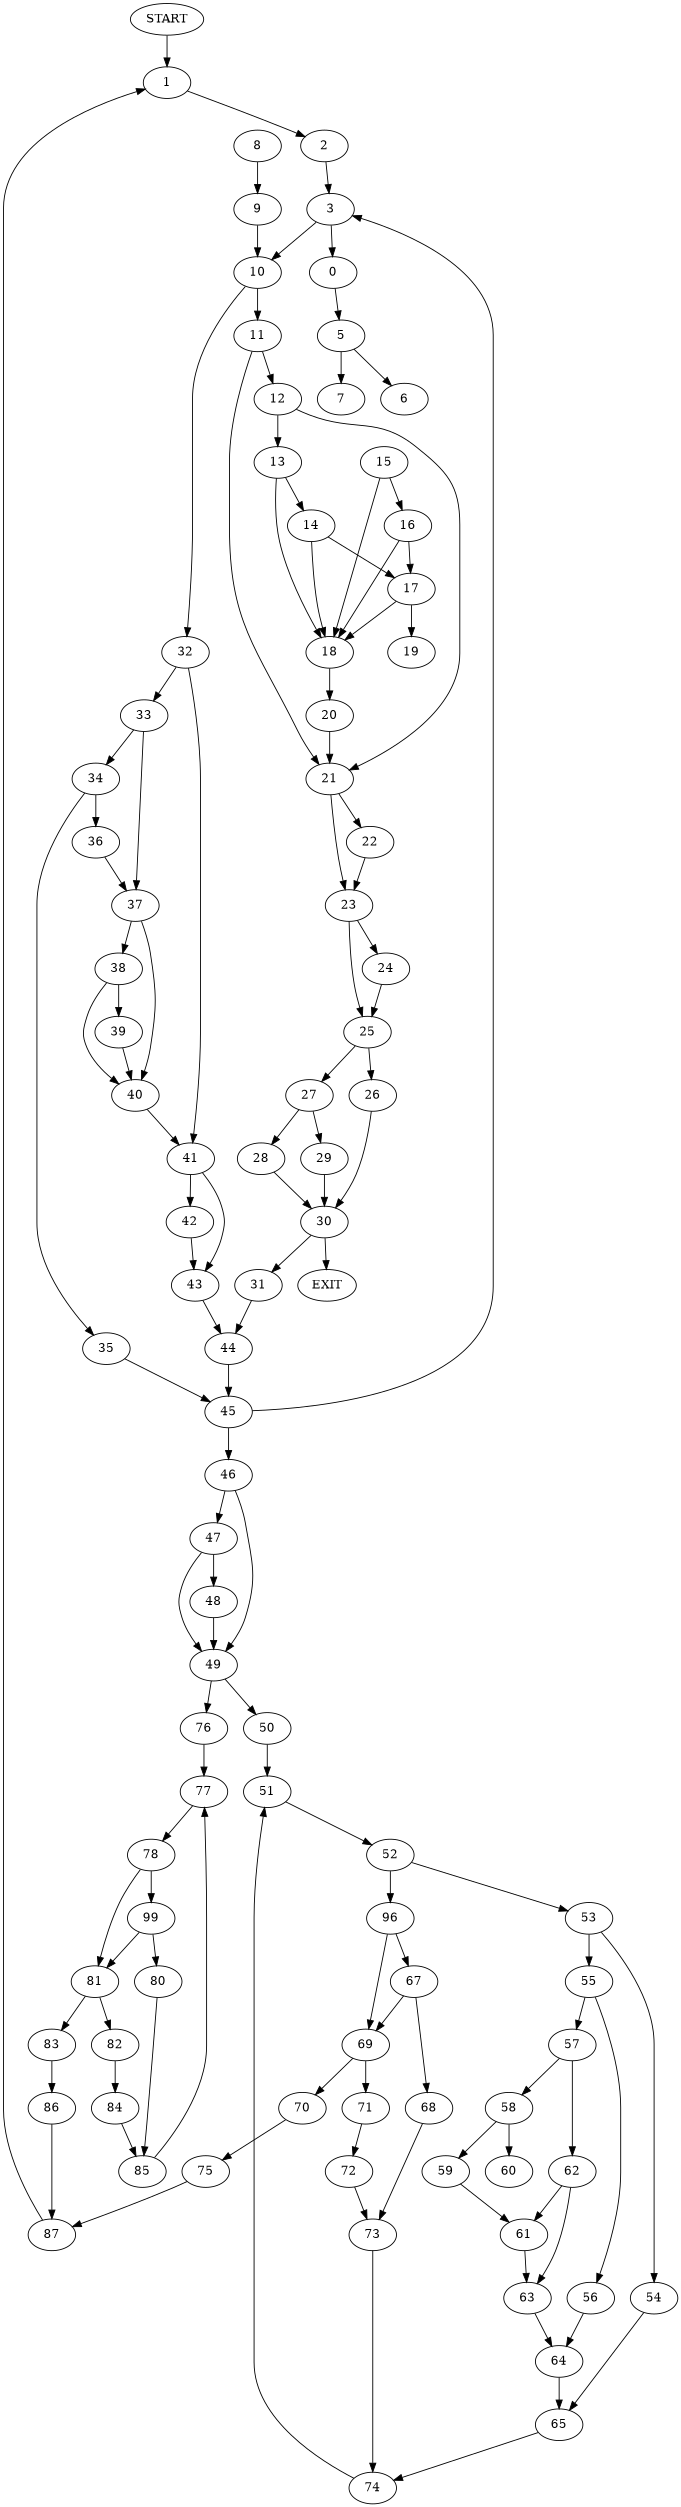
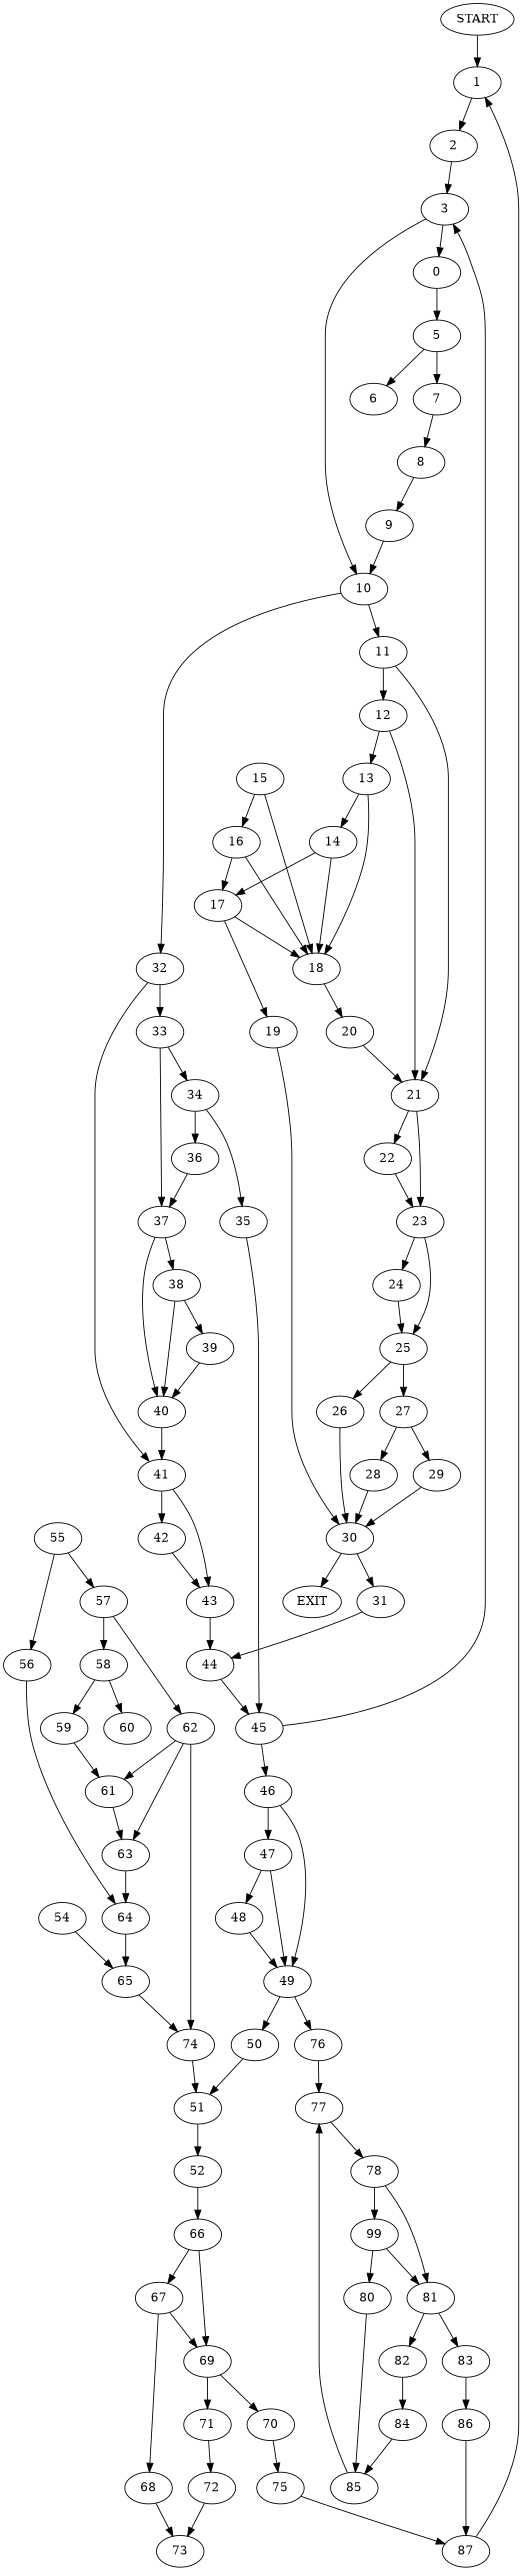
none -> (430, 426)
none -> (292, 1287)
(390, 1918) -> (198, 2235)
(589, 1918) -> none
(373, 2357) -> (191, 1882)
